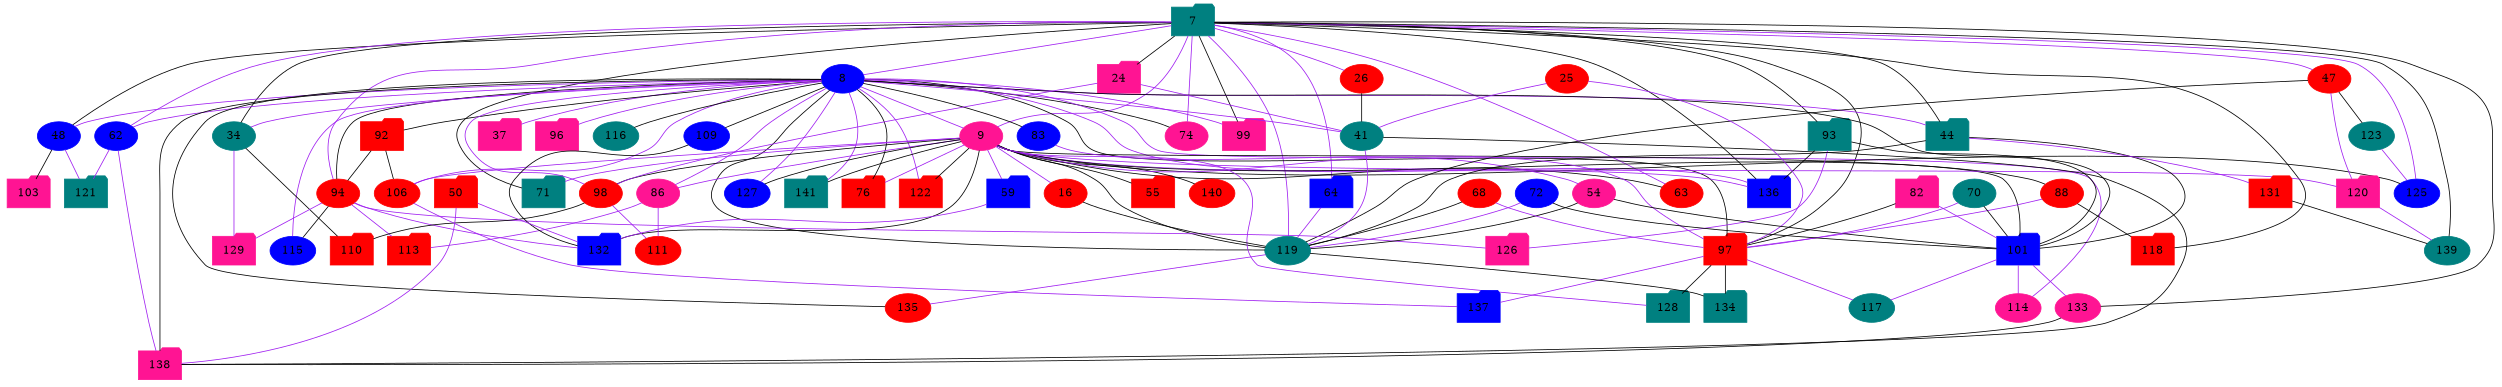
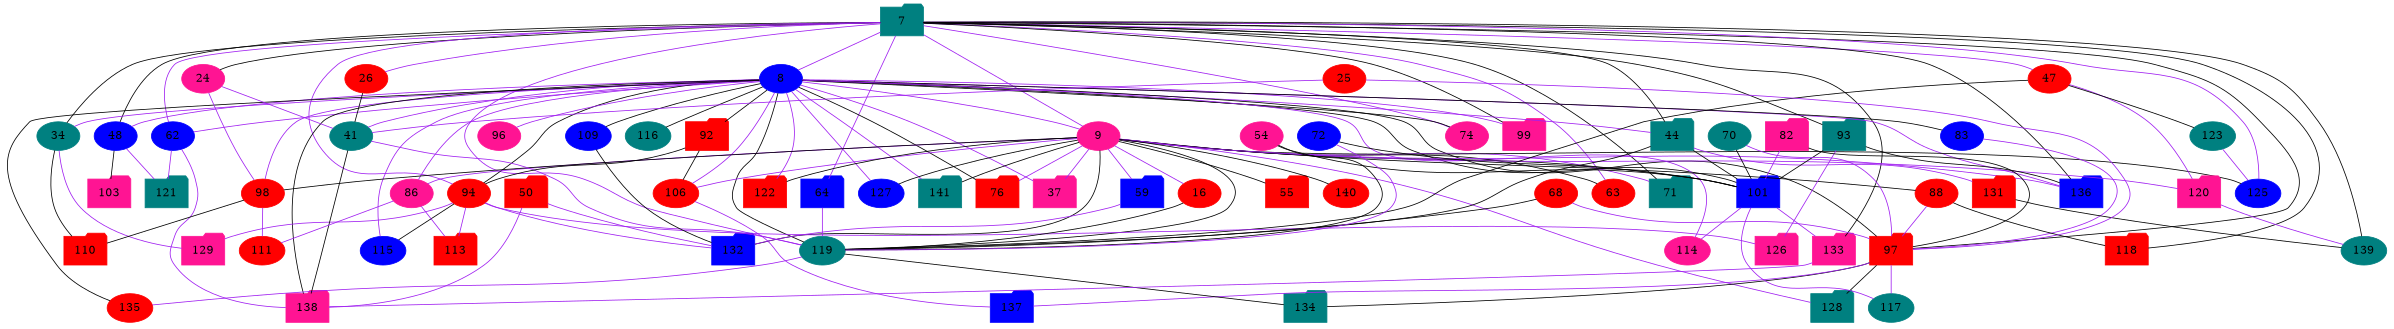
(1119, 79) -> (203, 79)
(557, 136) -> (499, 136)
(1288, 165) -> (1077, 164)
(2078, 308) -> (1834, 251)
(1122, 360) -> (1071, 289)
